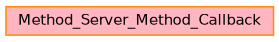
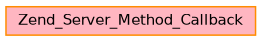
(140, 21) -> (131, 21)
